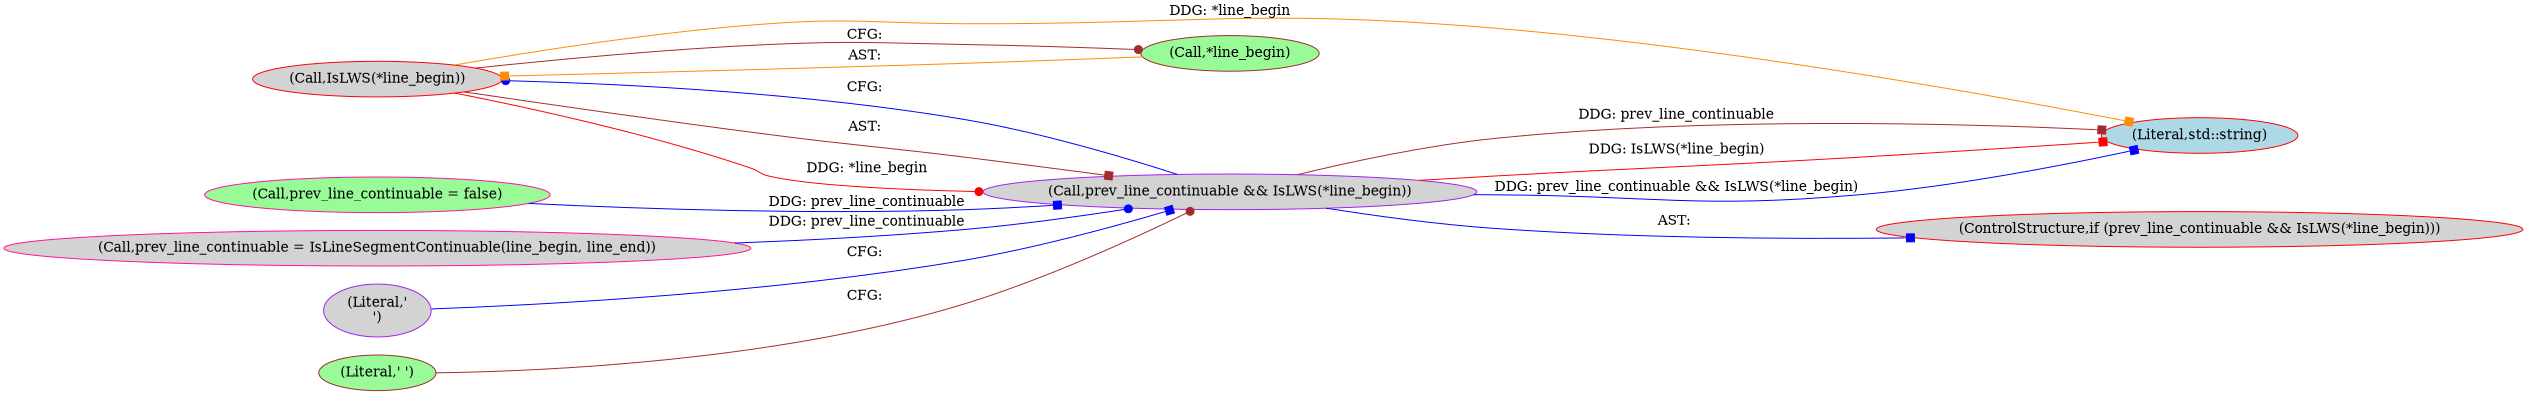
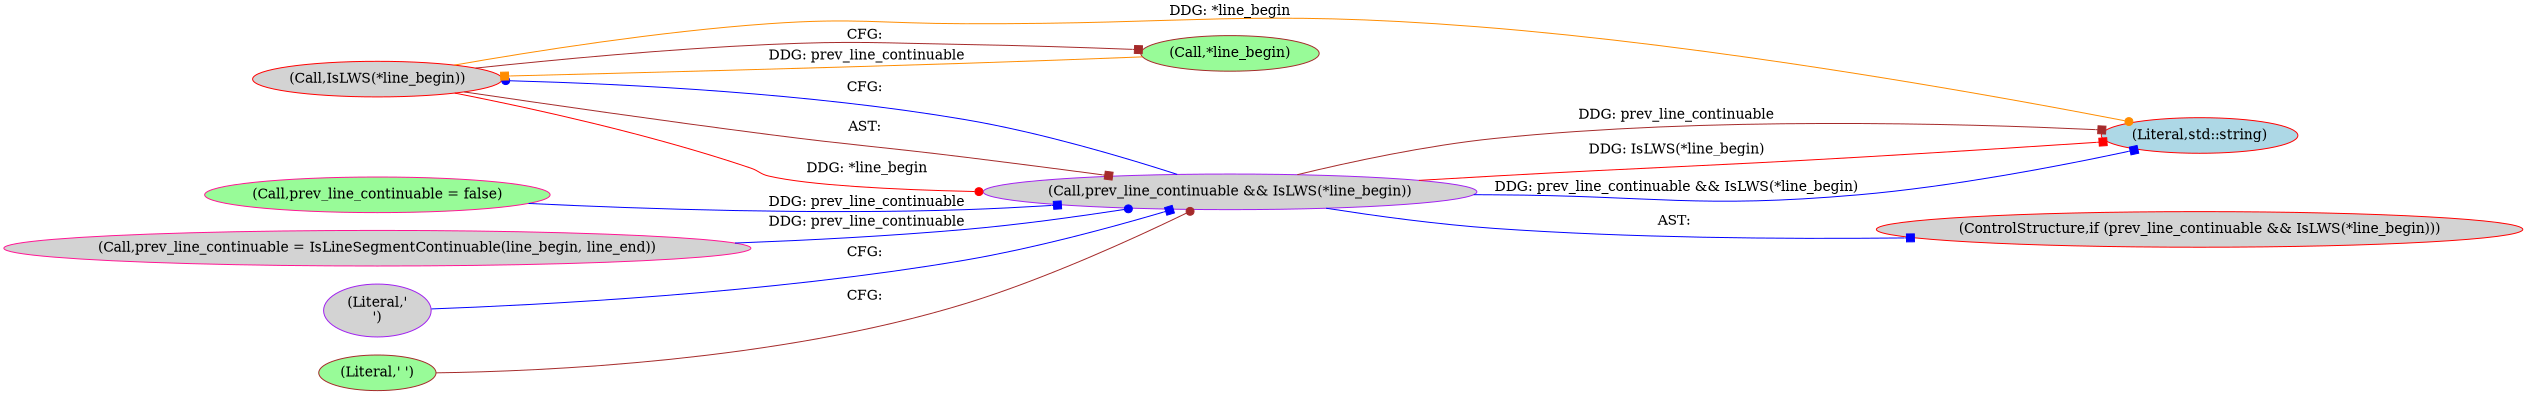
(1291, 18) -> (1292, 18)
(805, 43) -> (803, 43)
(867, 56) -> (867, 56)
